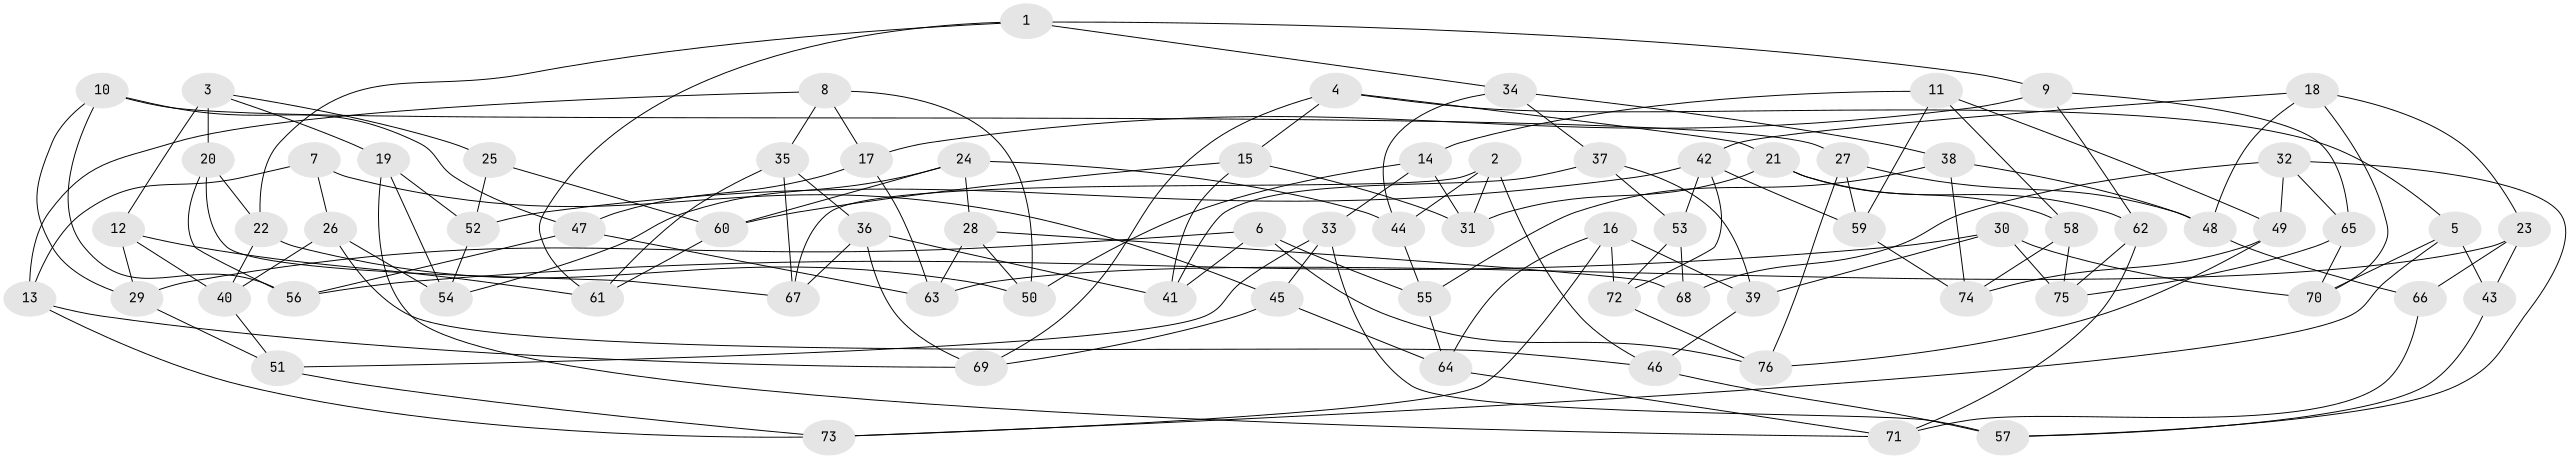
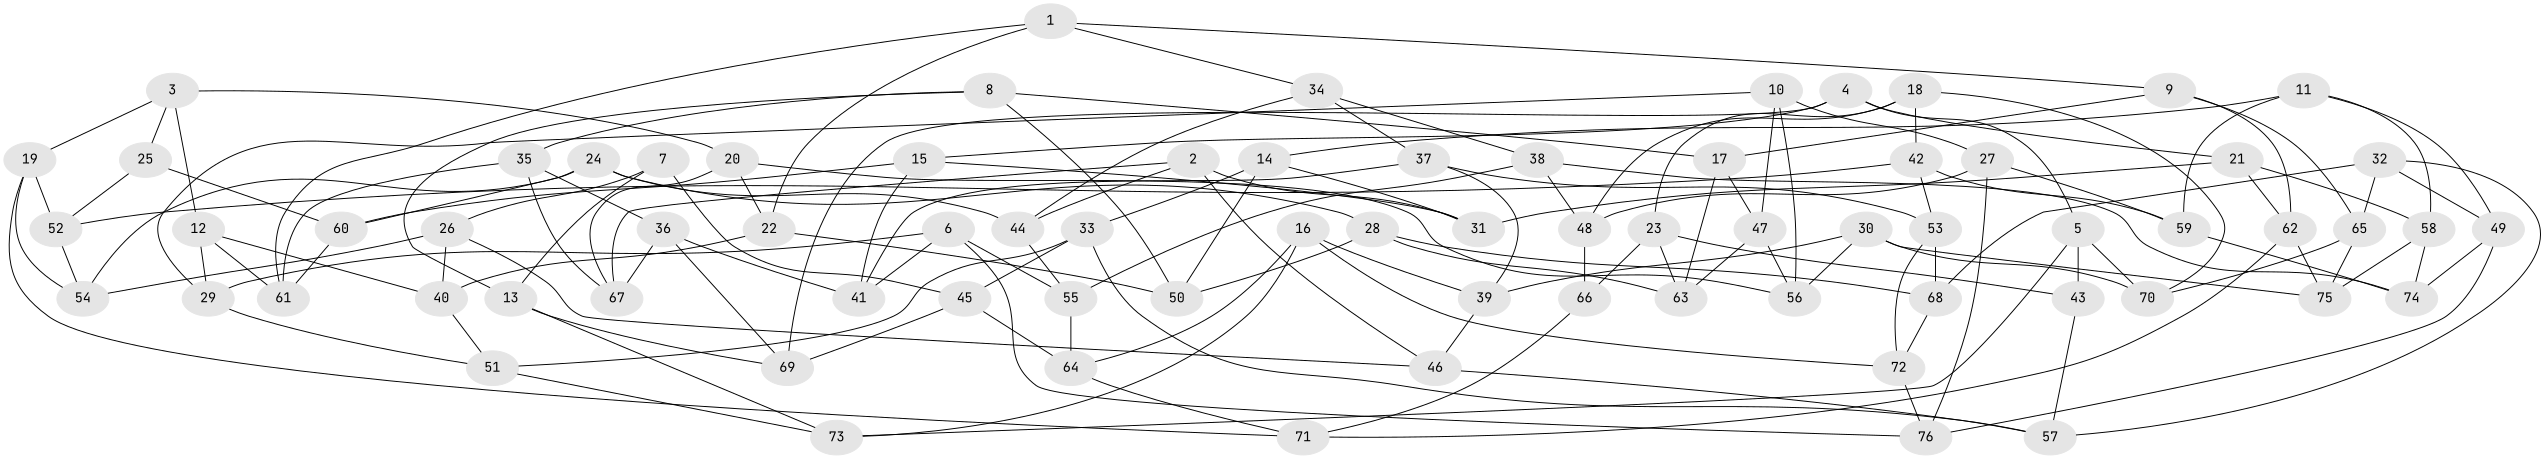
(1708, 252) -> (1917, 334)
